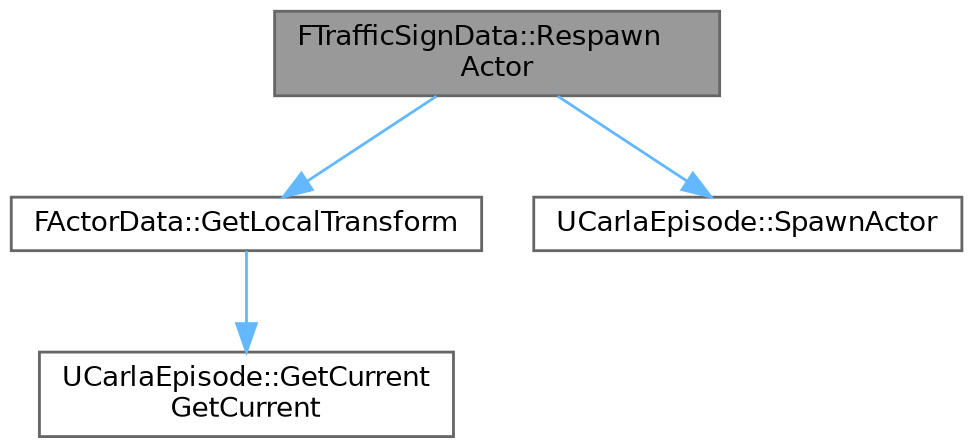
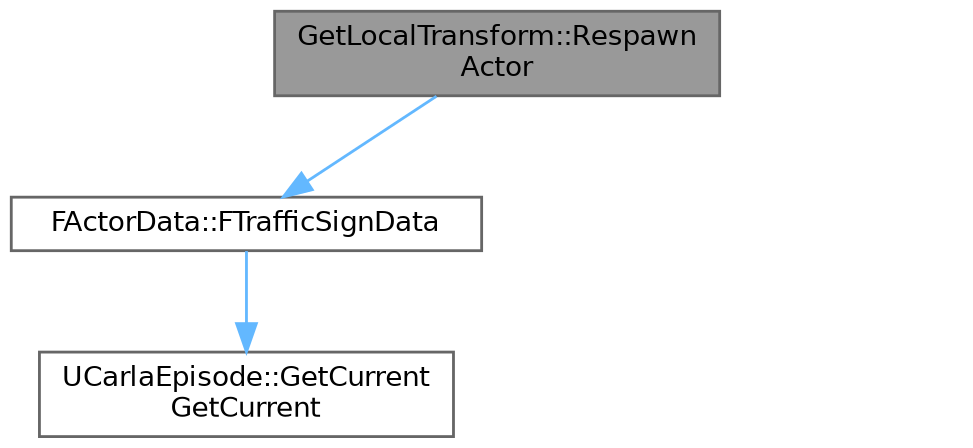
(497, 54) -> (497, 54)
(246, 224) -> (246, 224)
(748, 224) -> none
